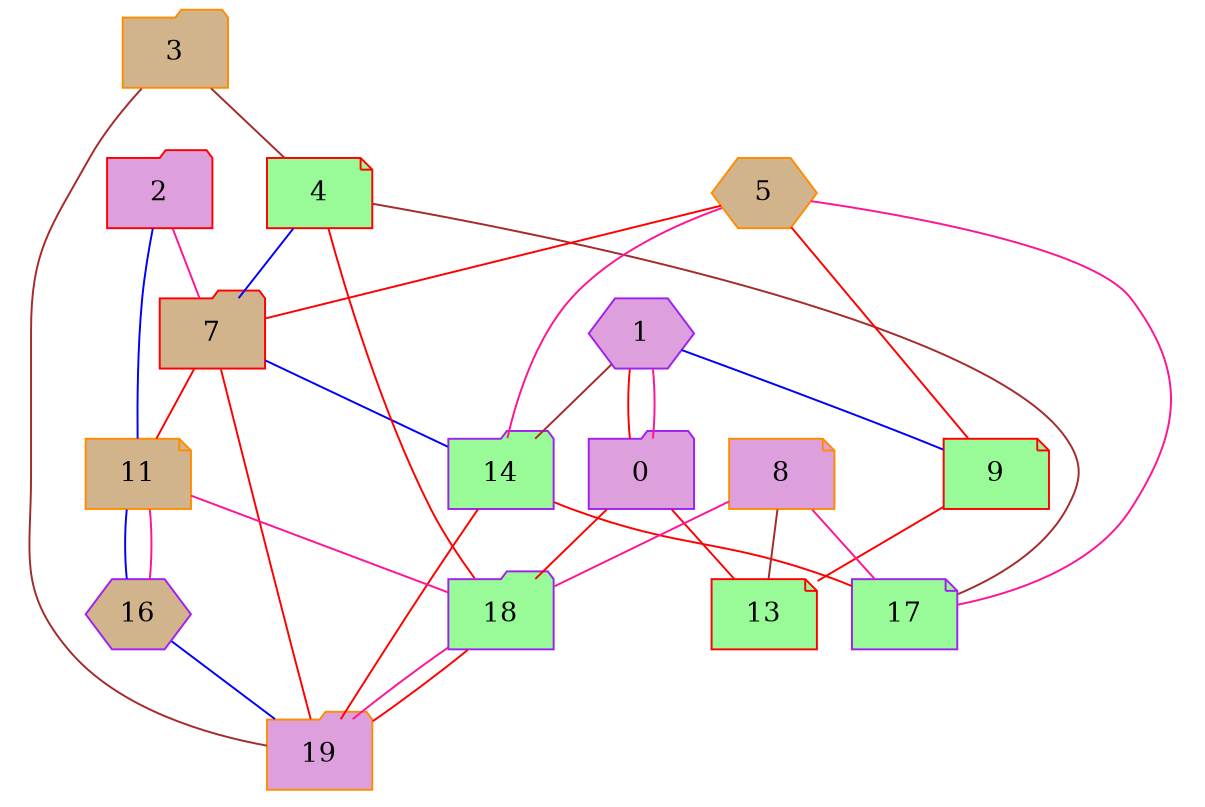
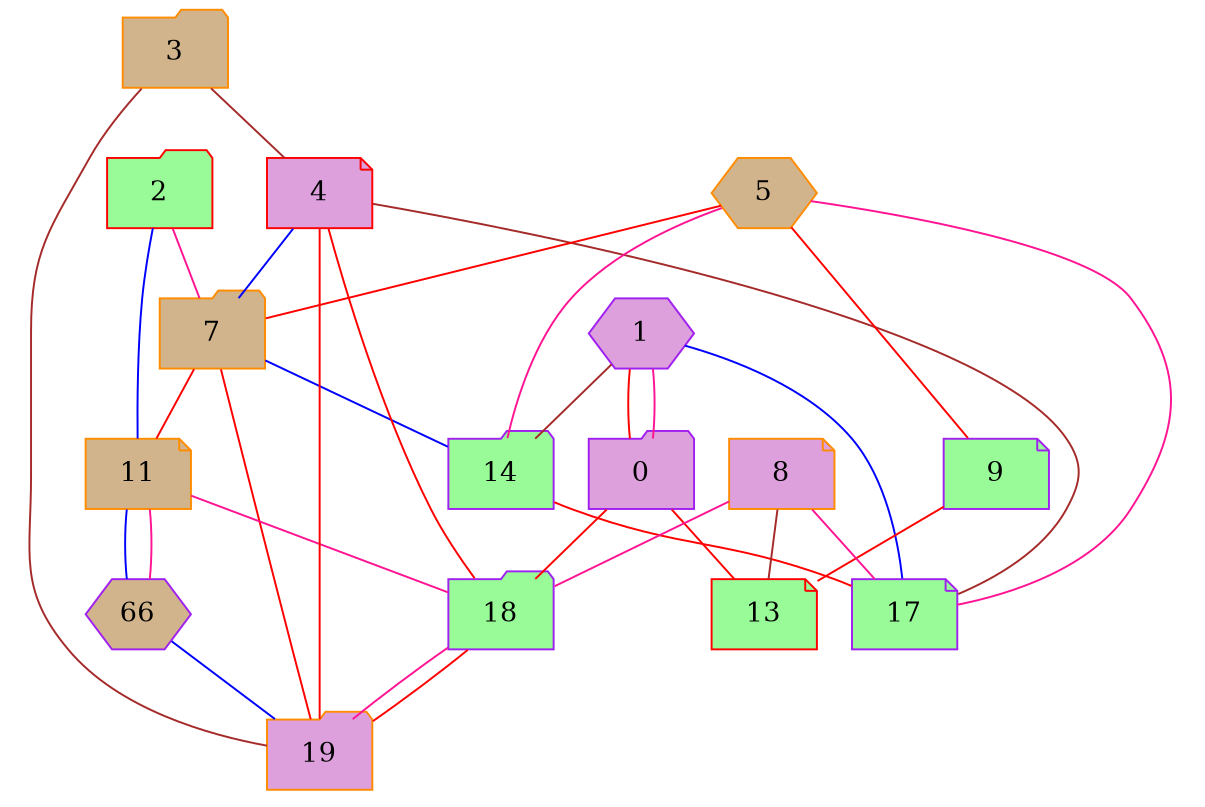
(160, 193) -> (160, 193)
(320, 193) -> (320, 193)
(212, 333) -> (212, 333)
(813, 399) -> (837, 423)
(996, 474) -> (996, 474)
(138, 614) -> (138, 614)
(408, 614) -> (320, 474)
